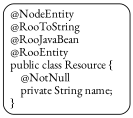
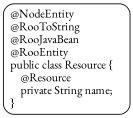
(45, 78) -> (46, 78)
